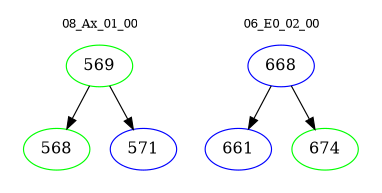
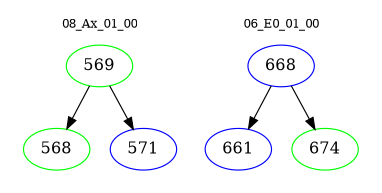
(282, 25) -> (282, 25)
